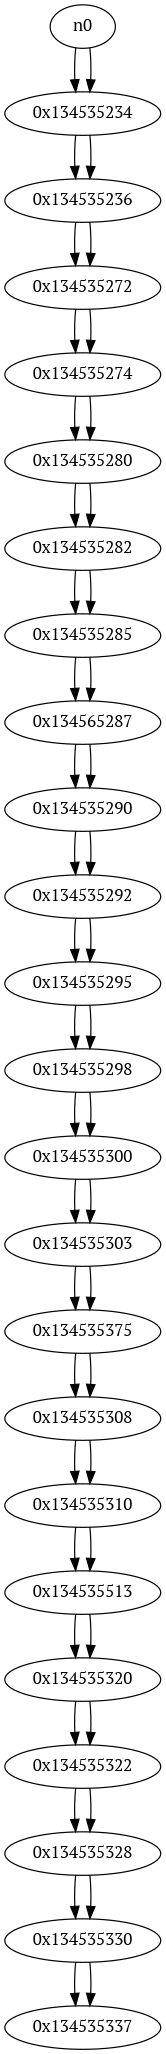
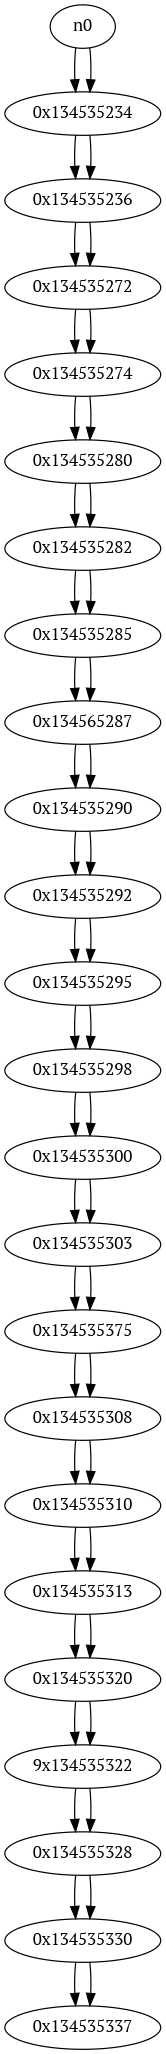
(83, 1593) -> (83, 1593)
(83, 1767) -> (83, 1767)
